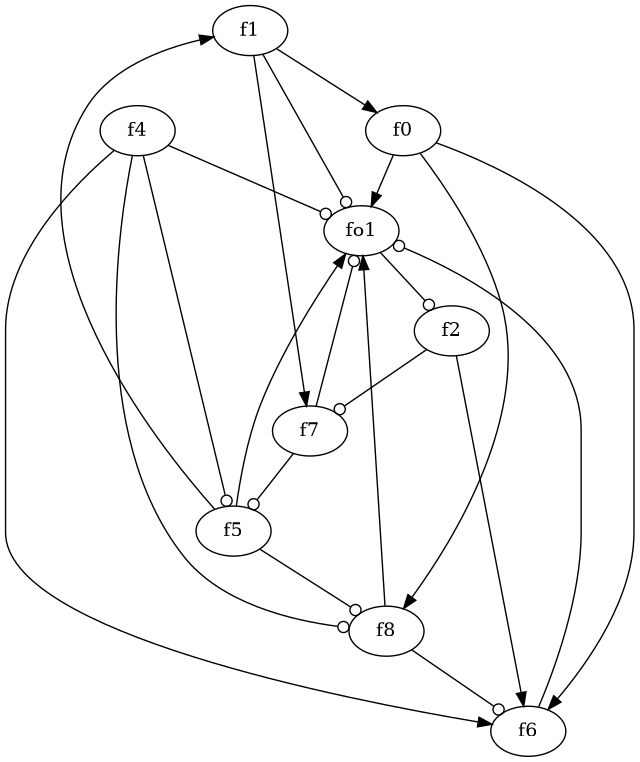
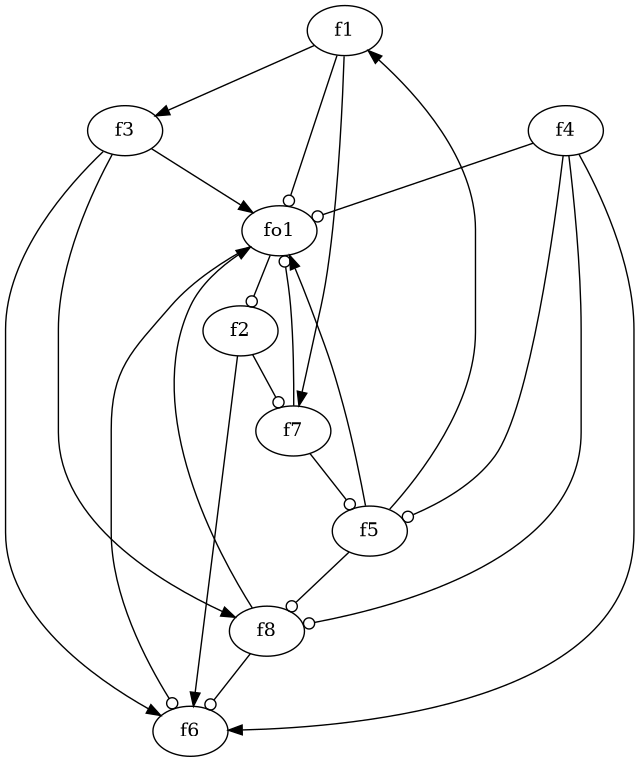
(403, 131) -> (125, 131)
(581, 438) -> (111, 449)
